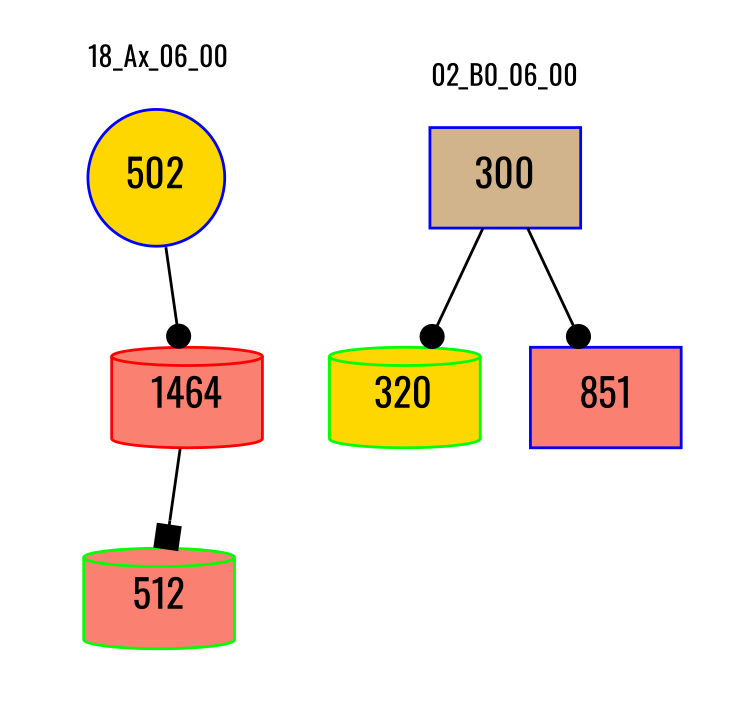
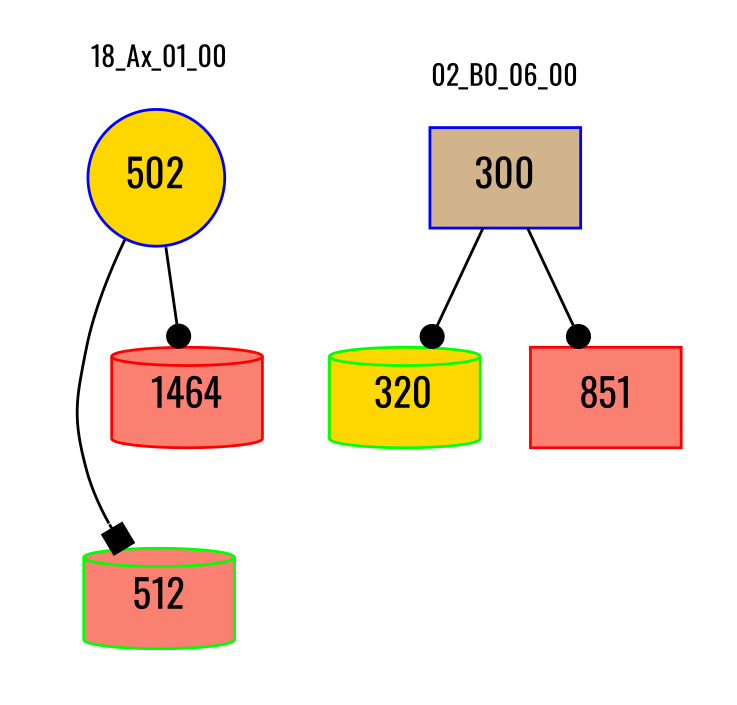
(159, 60) -> (159, 60)
(606, 398) -> (606, 398)
(175, 484) -> (80, 381)
